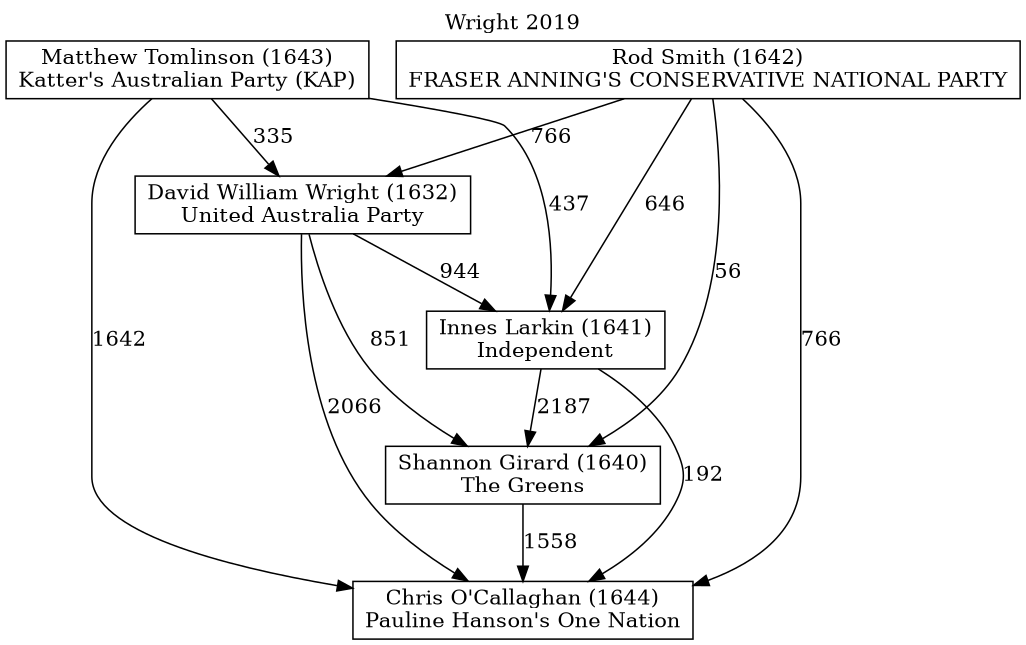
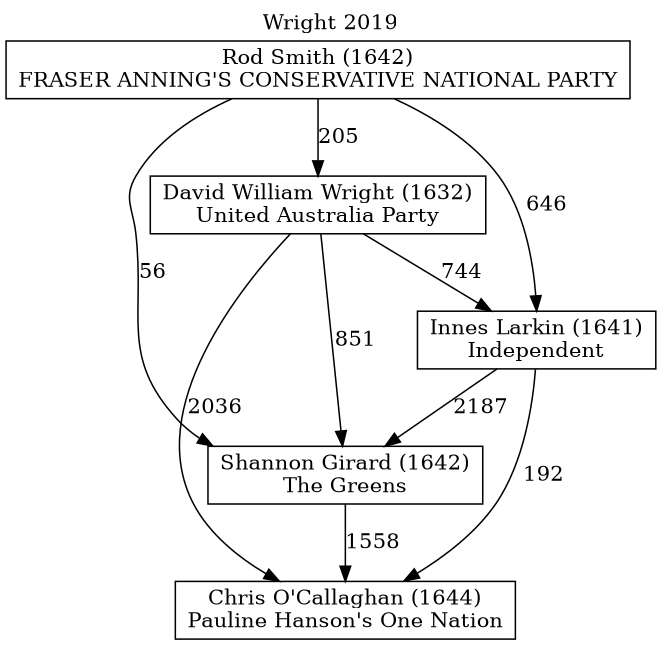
(187, 70) -> none
(552, 137) -> (339, 137)
(461, 272) -> (462, 272)
(801, 353) -> none
(355, 408) -> (216, 408)
(523, 475) -> (345, 475)
